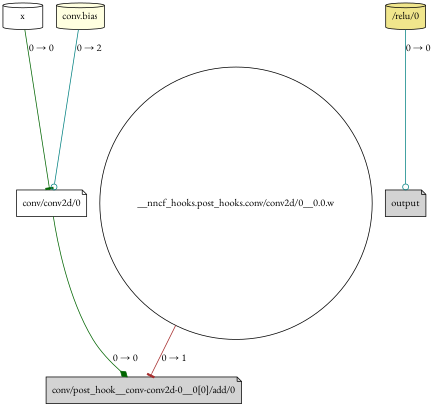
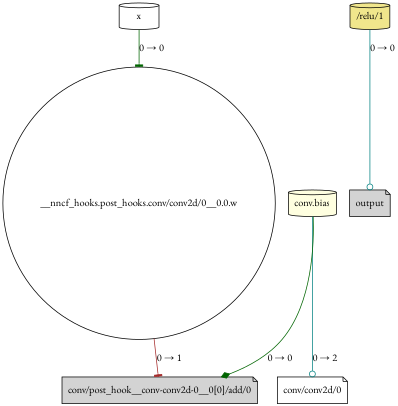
(406, 16) -> (370, 16)
(37, 108) -> (139, 46)
(74, 300) -> (299, 311)
